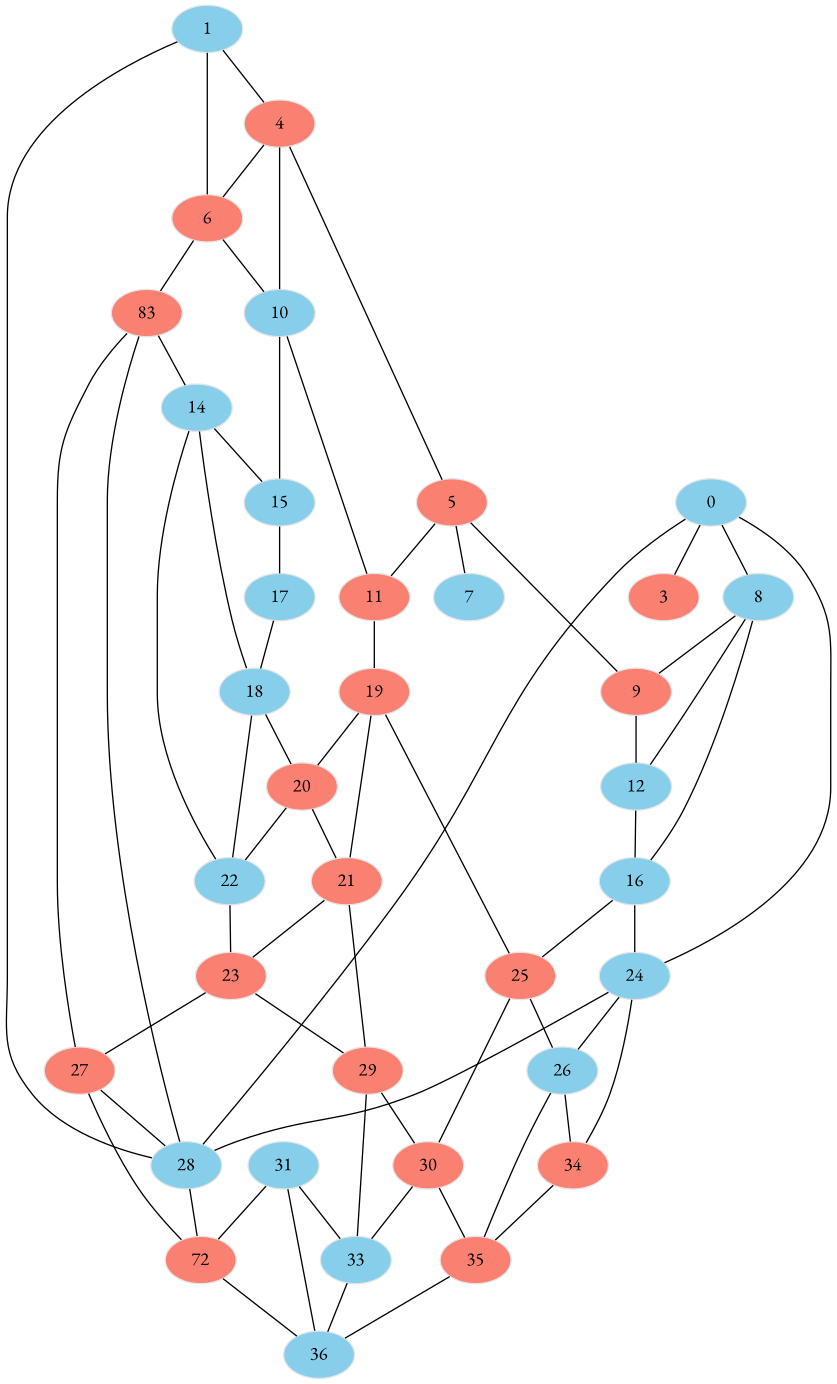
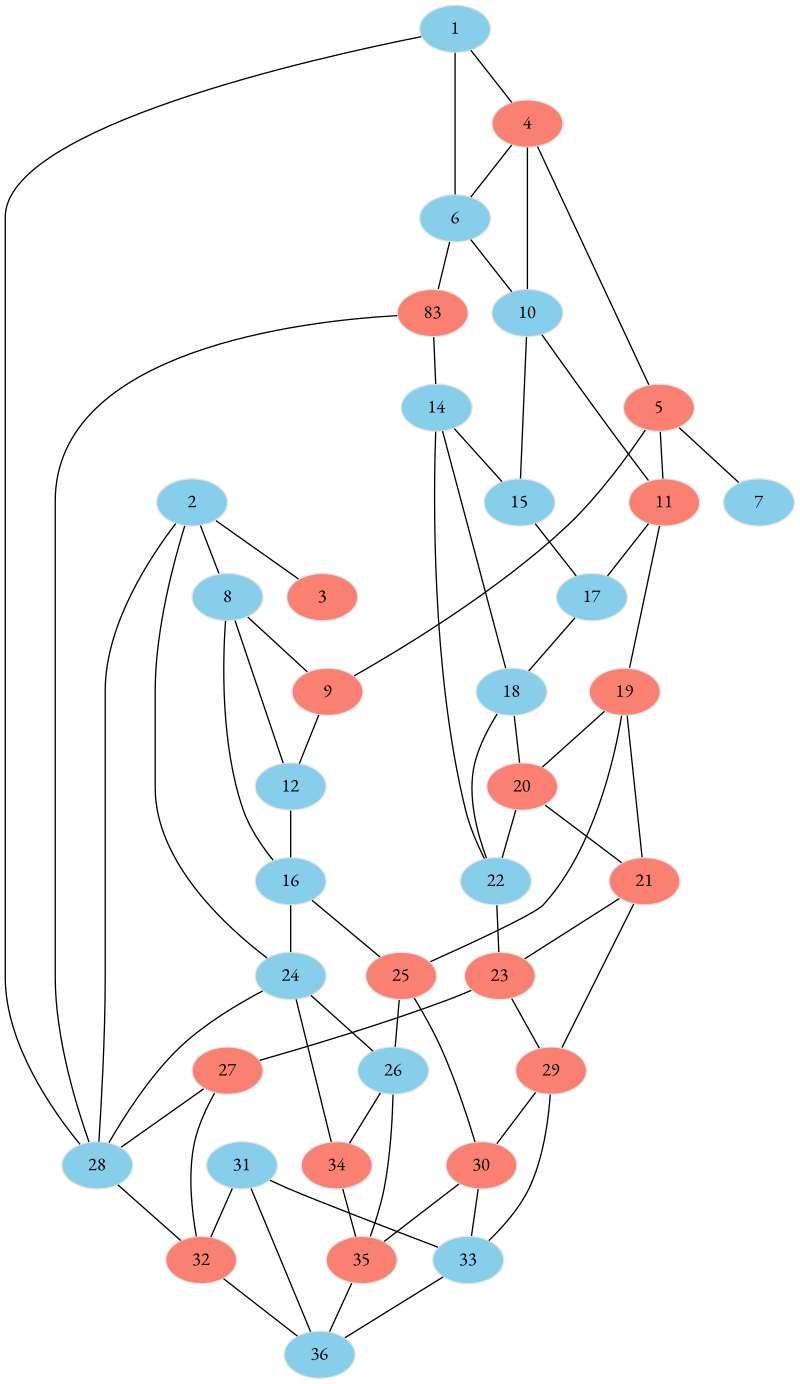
(207, 218) -> (455, 218)
(711, 502) -> (192, 502)
none -> (628, 550)
(57, 681) -> none
(201, 1260) -> (201, 1260)
